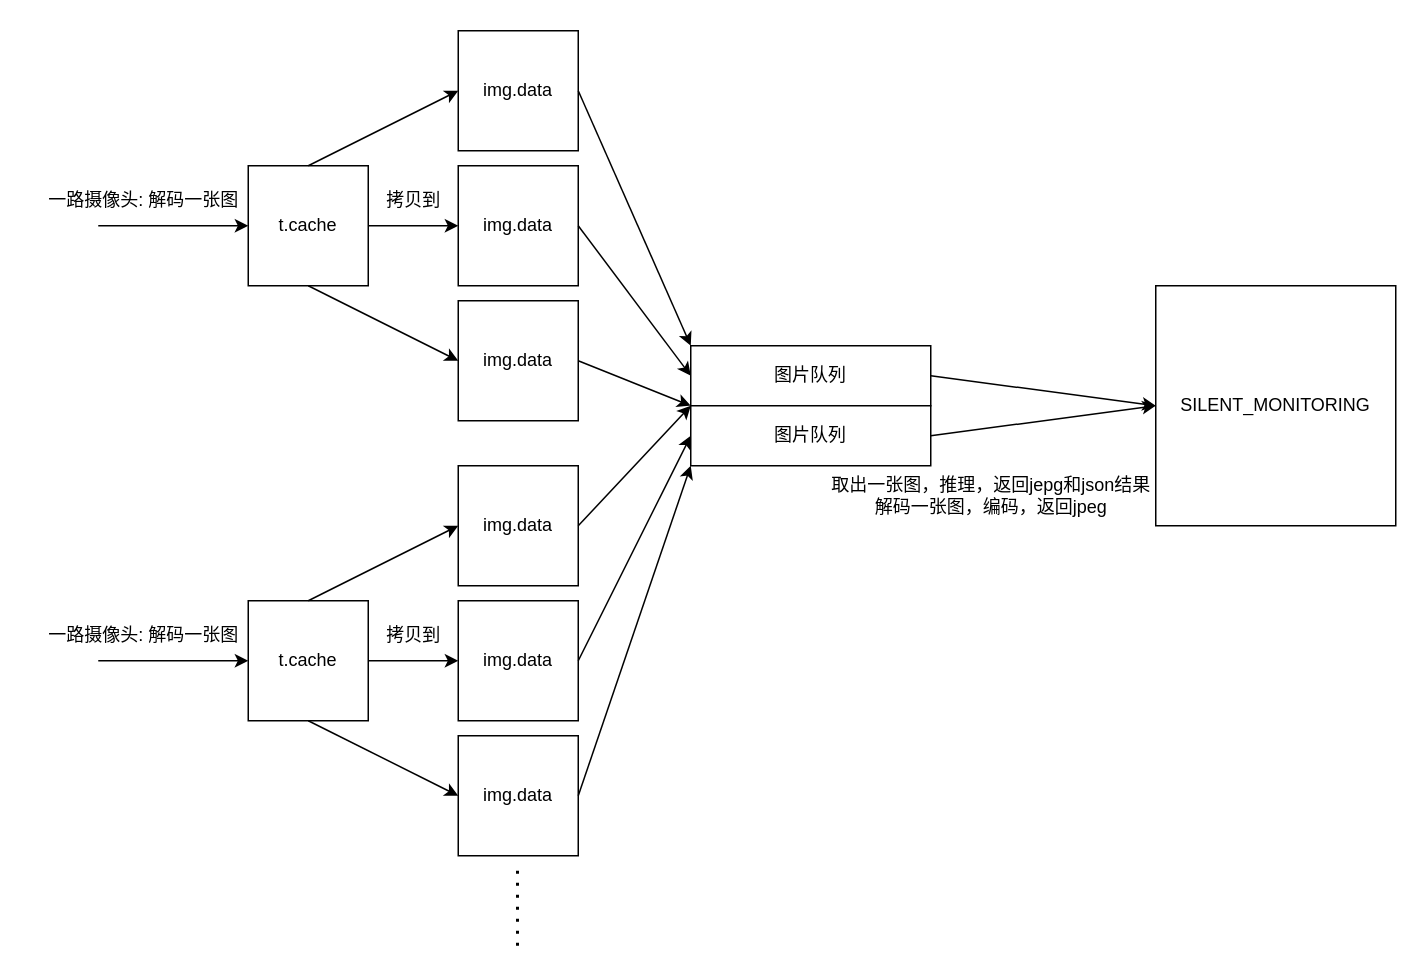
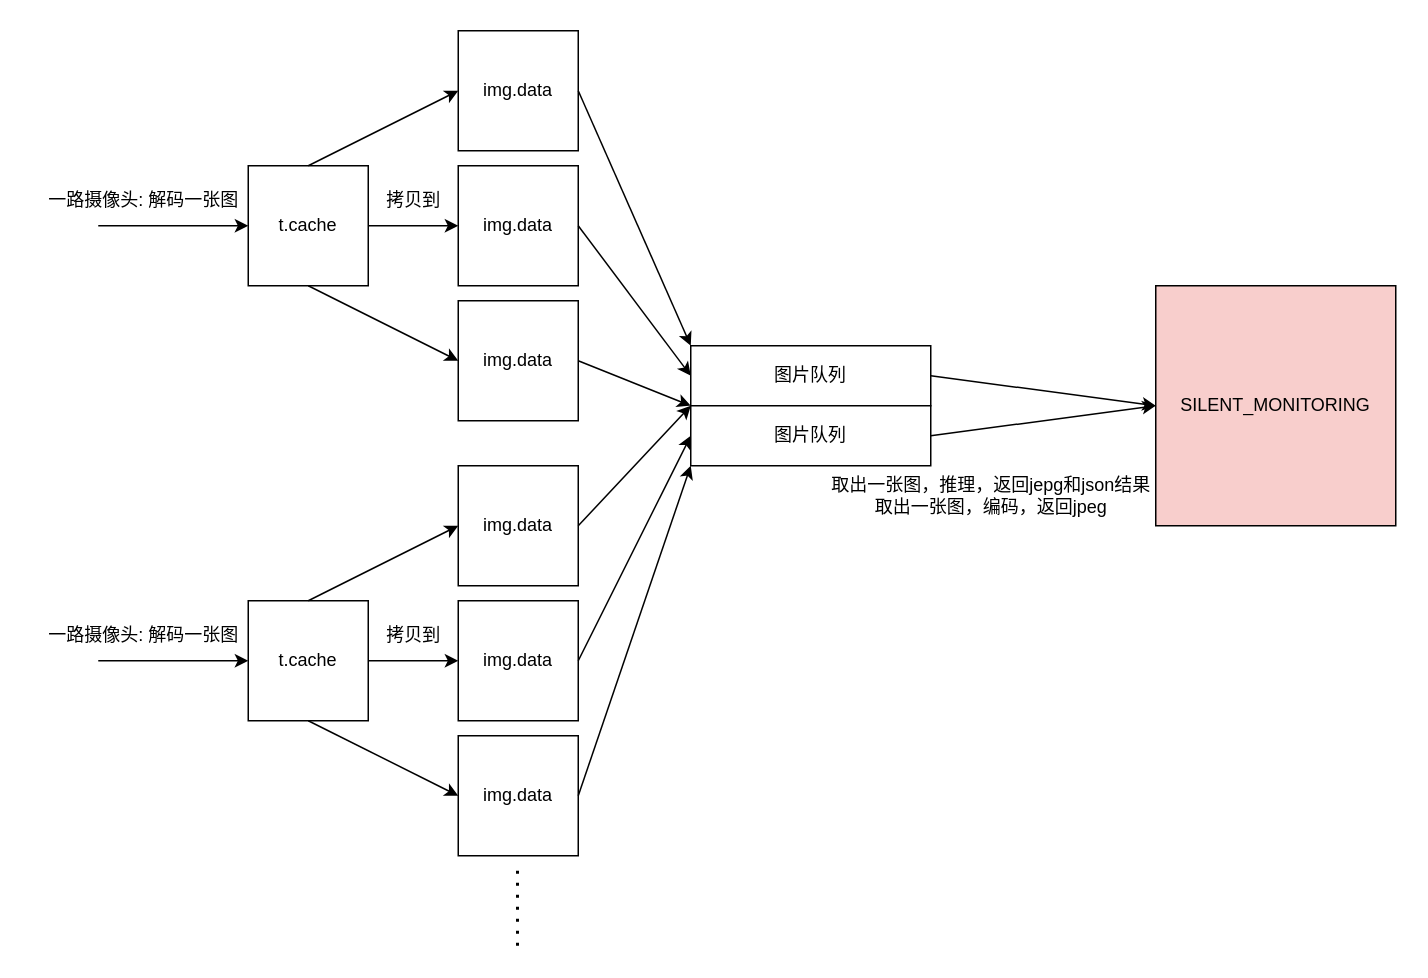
(1276, 406) -> (1276, 406)
(992, 496) -> (992, 496)
